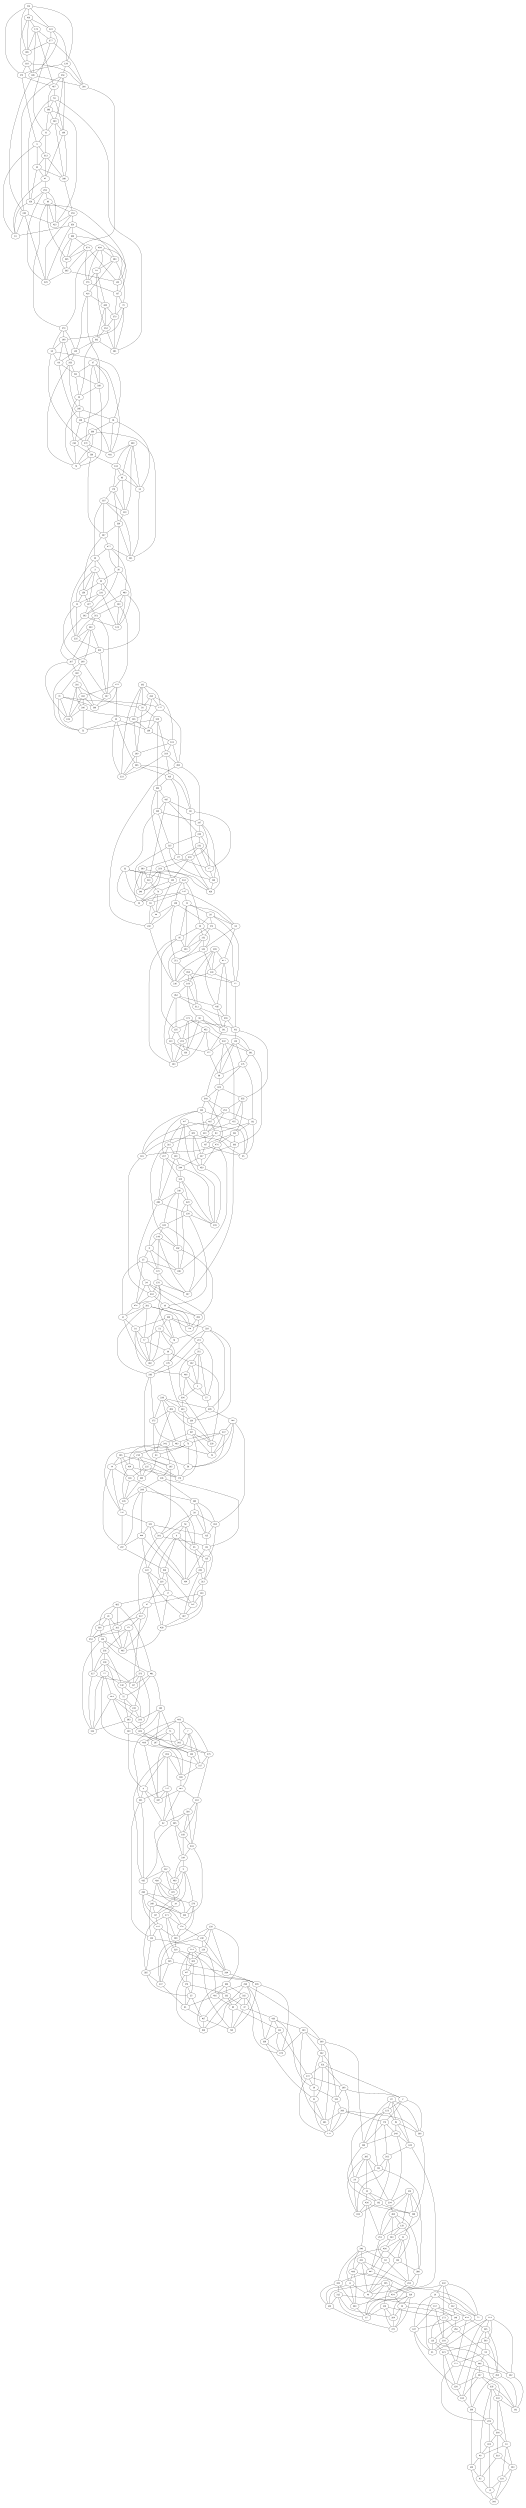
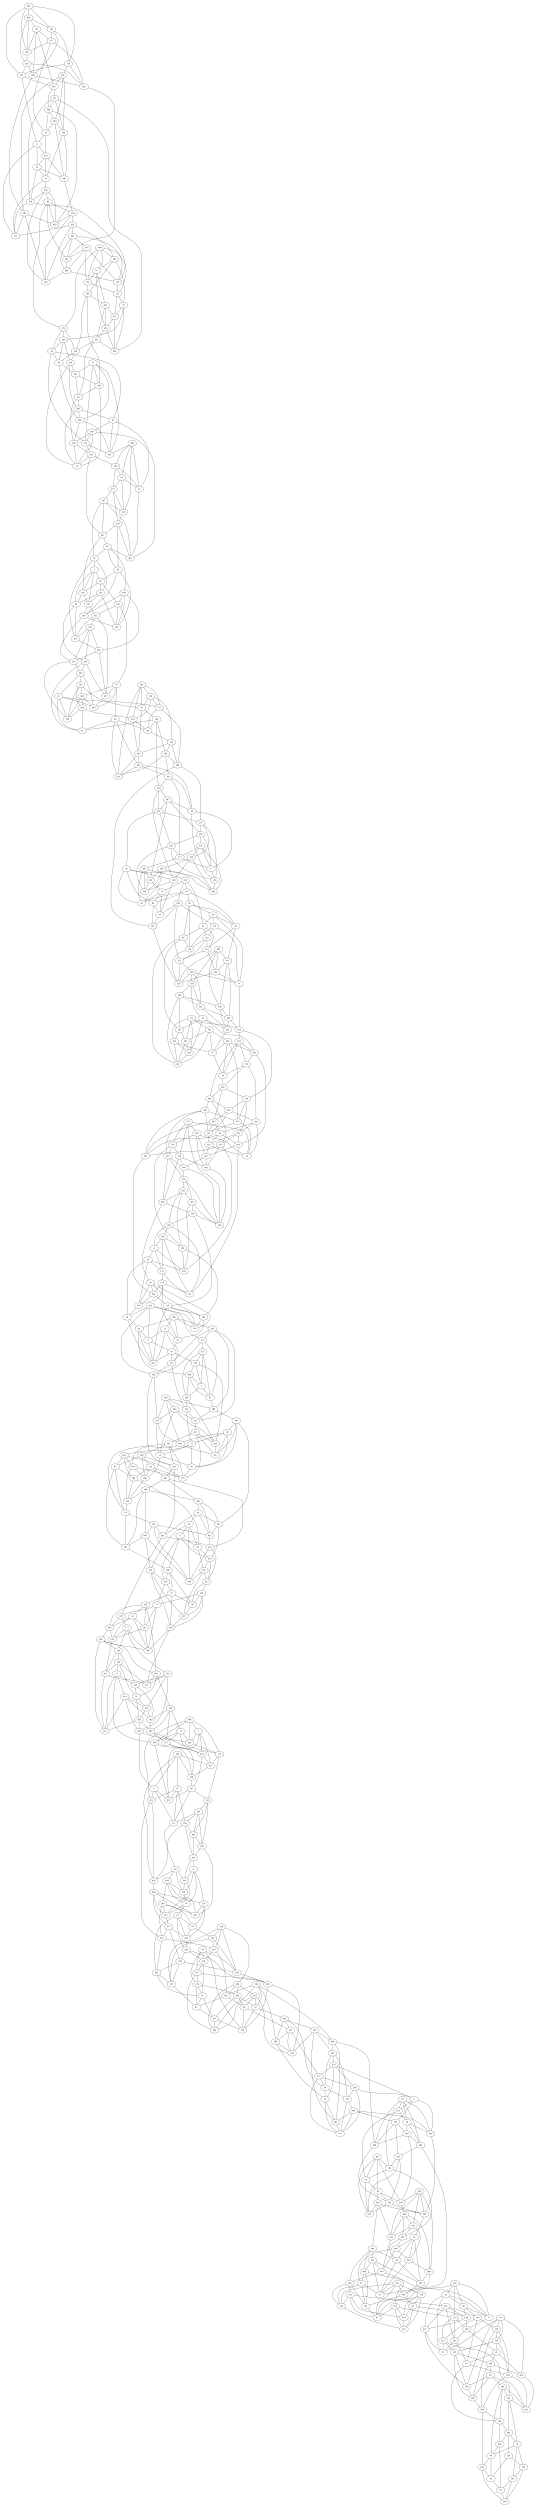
(137, 1651) -> (157, 1656)
